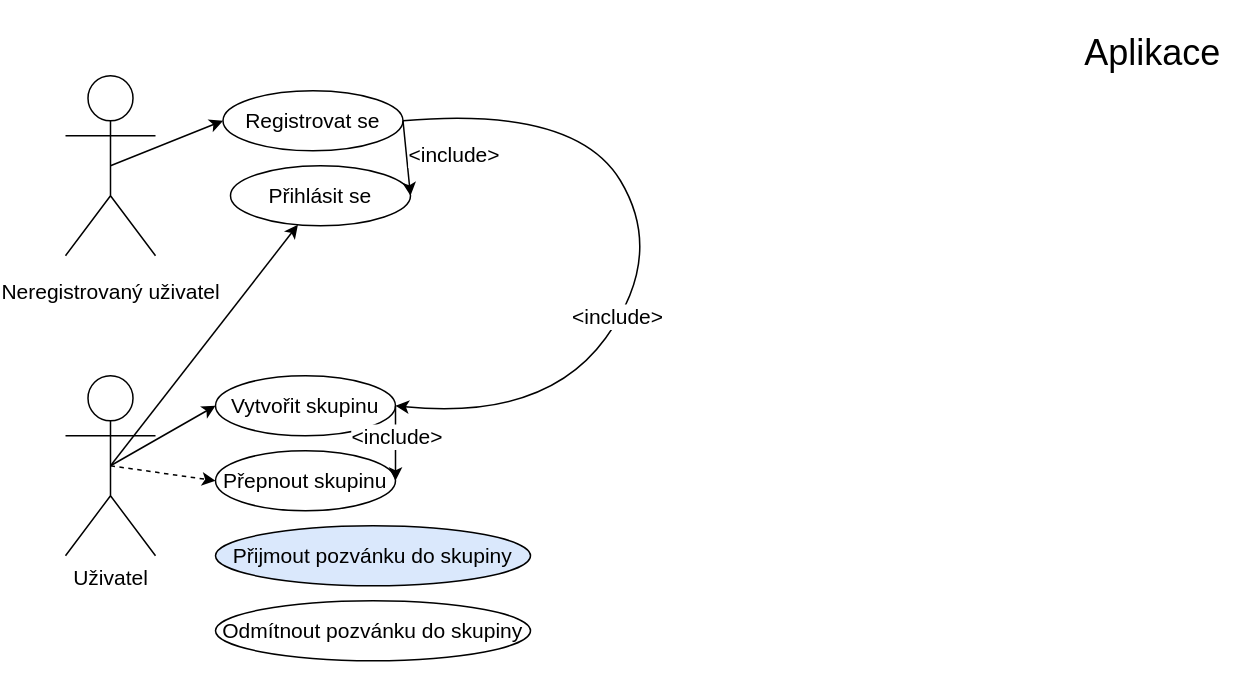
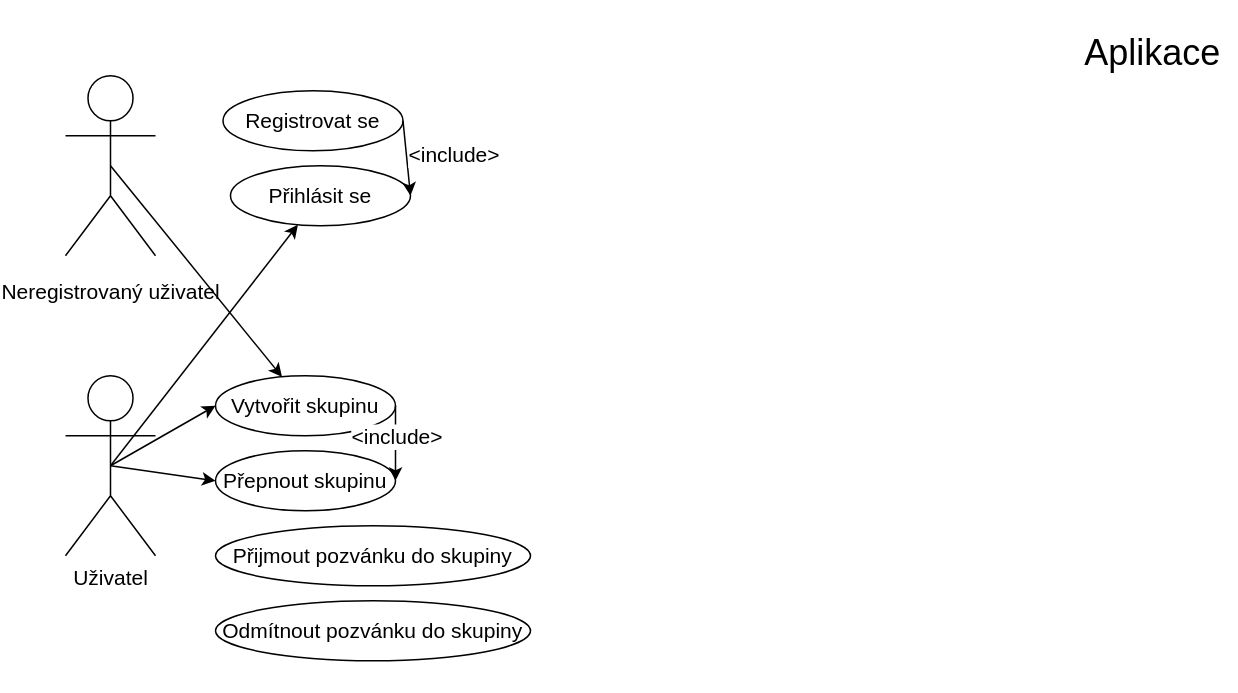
(179, 138) -> (194, 269)
(639, 256) -> none
(159, 473) -> (159, 473)
(373, 556) -> (373, 556)
